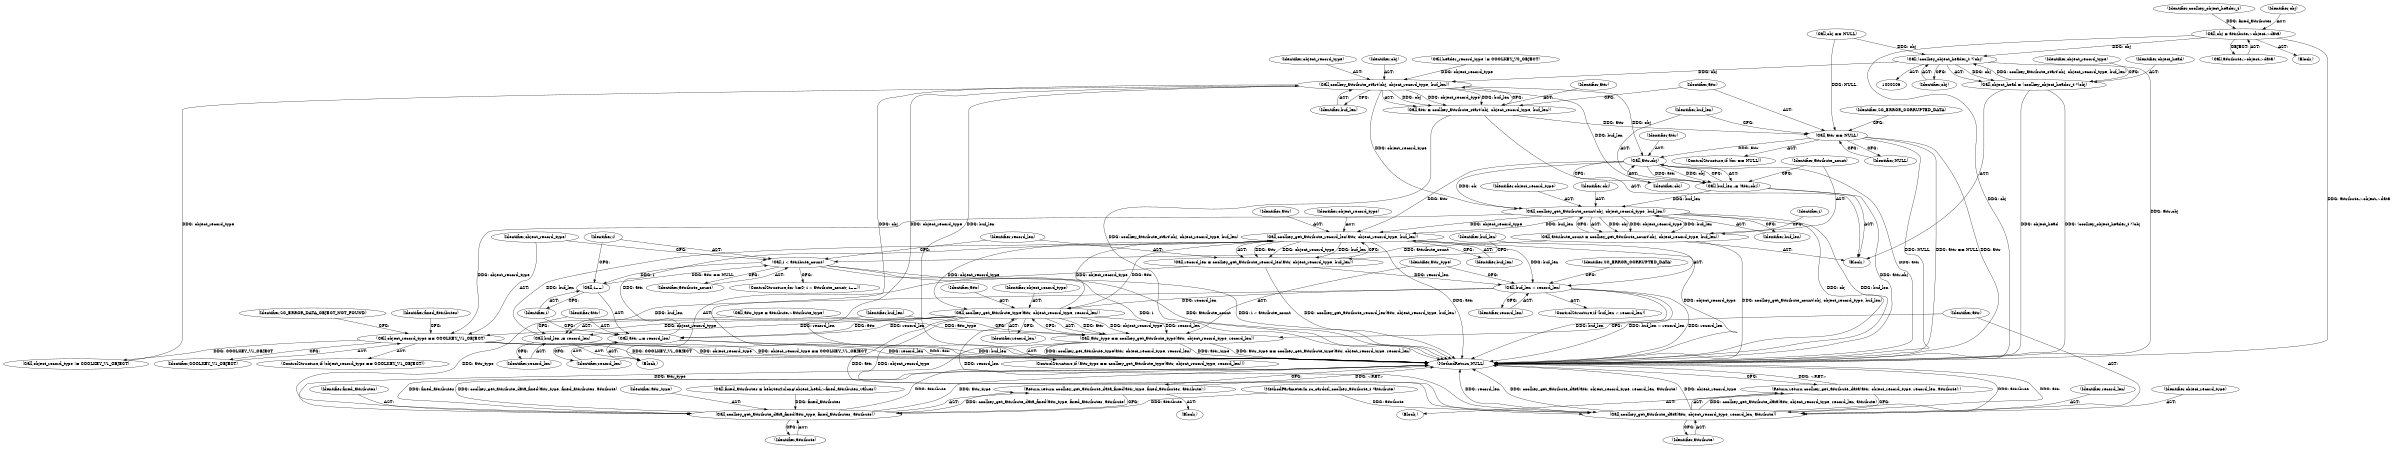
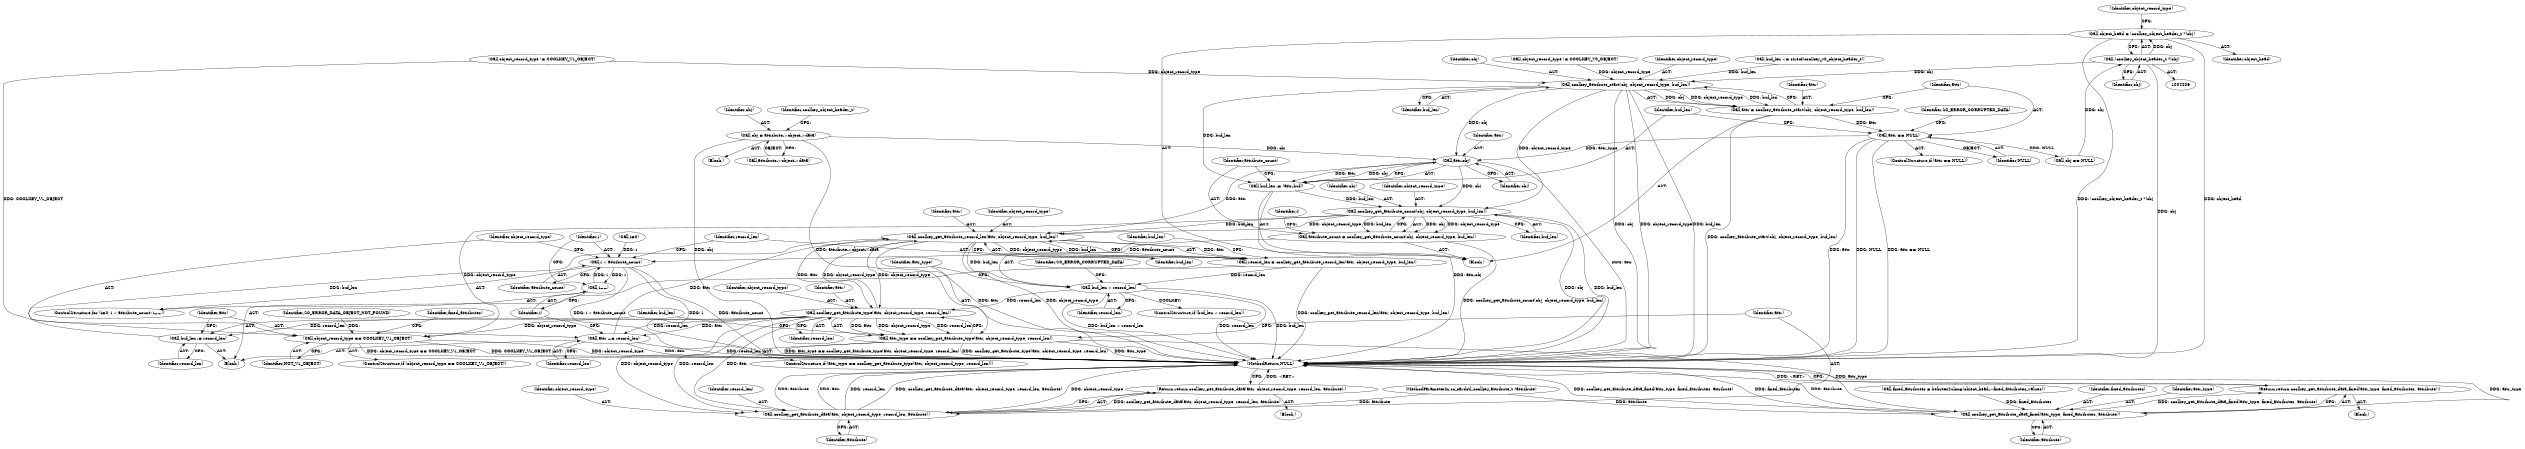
(2249, 21) -> (806, 123)
(2096, 47) -> (1131, 145)
(2240, 47) -> (791, 148)
(2256, 47) -> (774, 148)
(1486, 60) -> (1565, 60)
none -> (1810, 60)
(2062, 72) -> (2135, 47)
(2128, 78) -> (2206, 44)
(1832, 83) -> (1991, 144)
(1891, 85) -> (2181, 85)
(1749, 148) -> (1602, 148)
(1853, 148) -> (2000, 148)
(1873, 148) -> (1973, 148)
(1724, 161) -> (1929, 161)
(1733, 186) -> (1276, 186)
(2165, 212) -> (2167, 212)
none -> (629, 237)
(713, 275) -> (601, 275)
(808, 275) -> (482, 288)
(1028, 296) -> none
(1576, 301) -> (1171, 301)
(613, 313) -> (375, 306)
(779, 313) -> none
(385, 326) -> (355, 326)
(243, 346) -> (4, 107)
(1007, 355) -> none
(203, 364) -> (292, 364)
